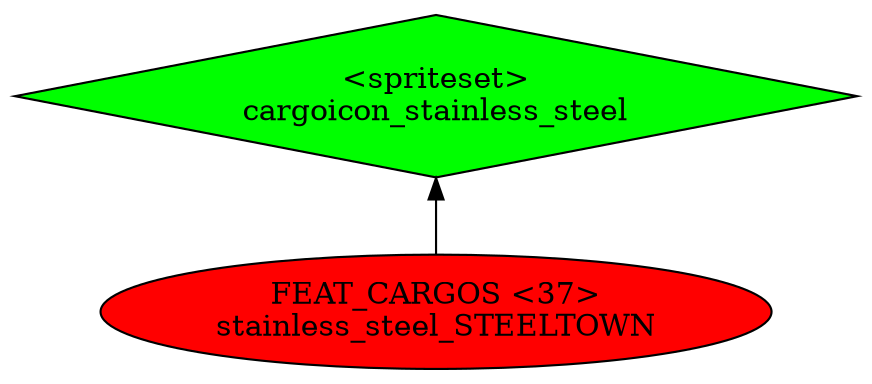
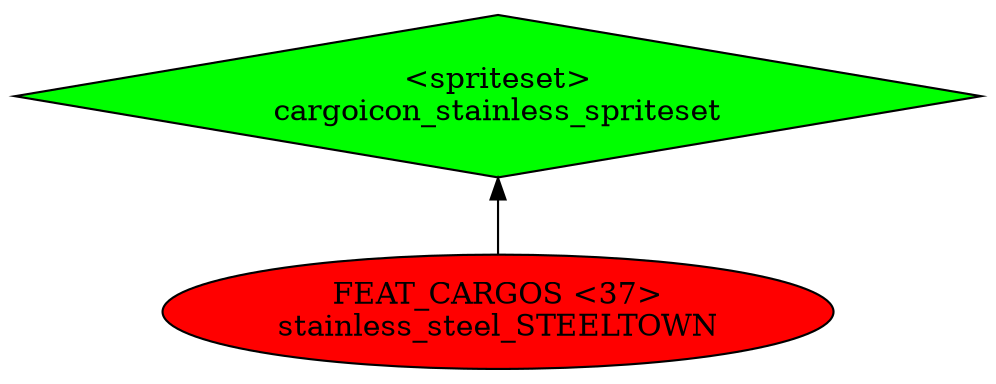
(436, 96) -> (498, 96)
